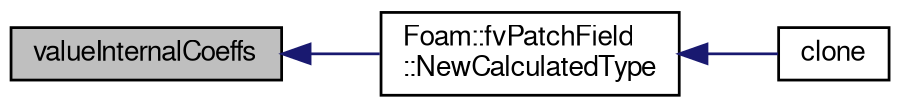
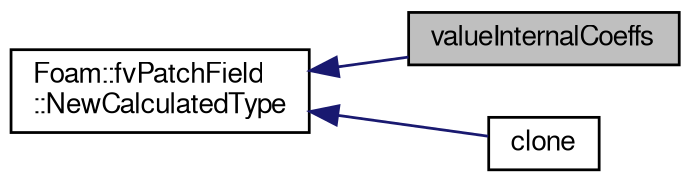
(345, 54) -> (373, 62)
